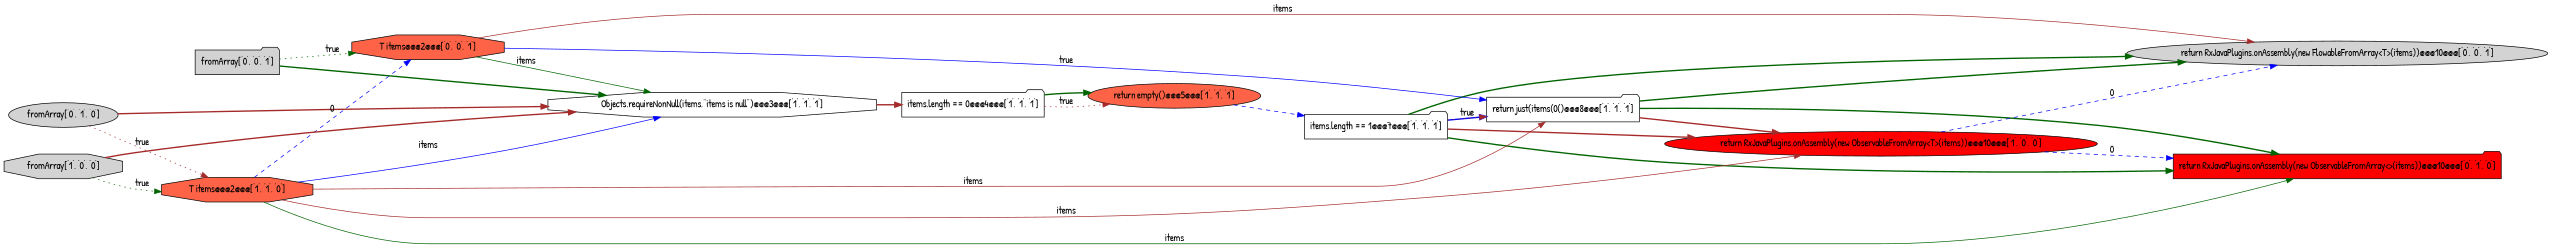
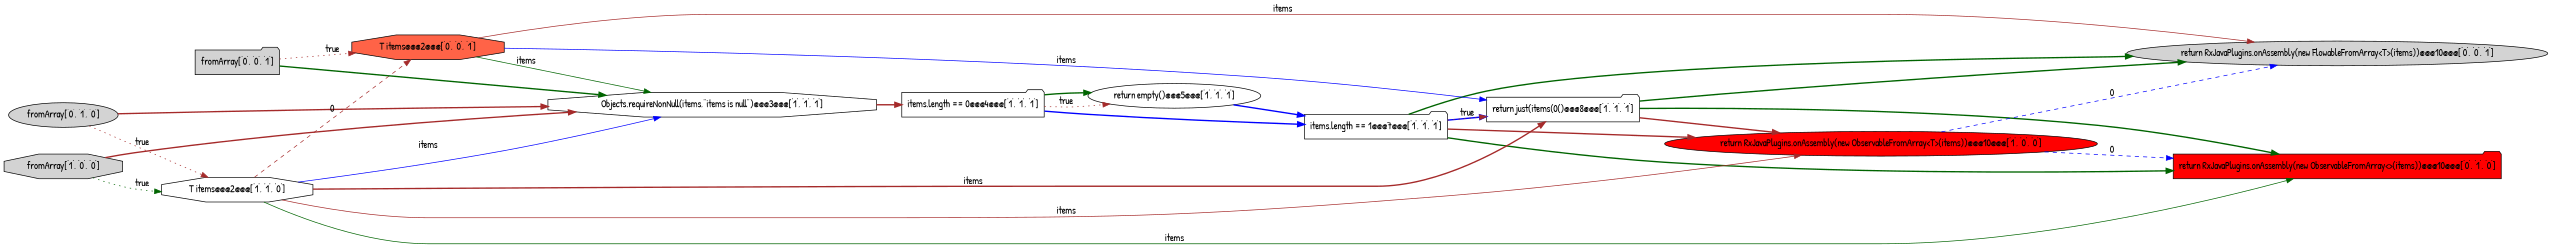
(314, 56) -> (314, 56)
(1066, 61) -> (1066, 61)
(1174, 96) -> (1174, 96)
(1266, 110) -> (1266, 110)
none -> (1171, 119)
(330, 121) -> (330, 121)
(933, 186) -> (933, 186)
(237, 190) -> (237, 190)
